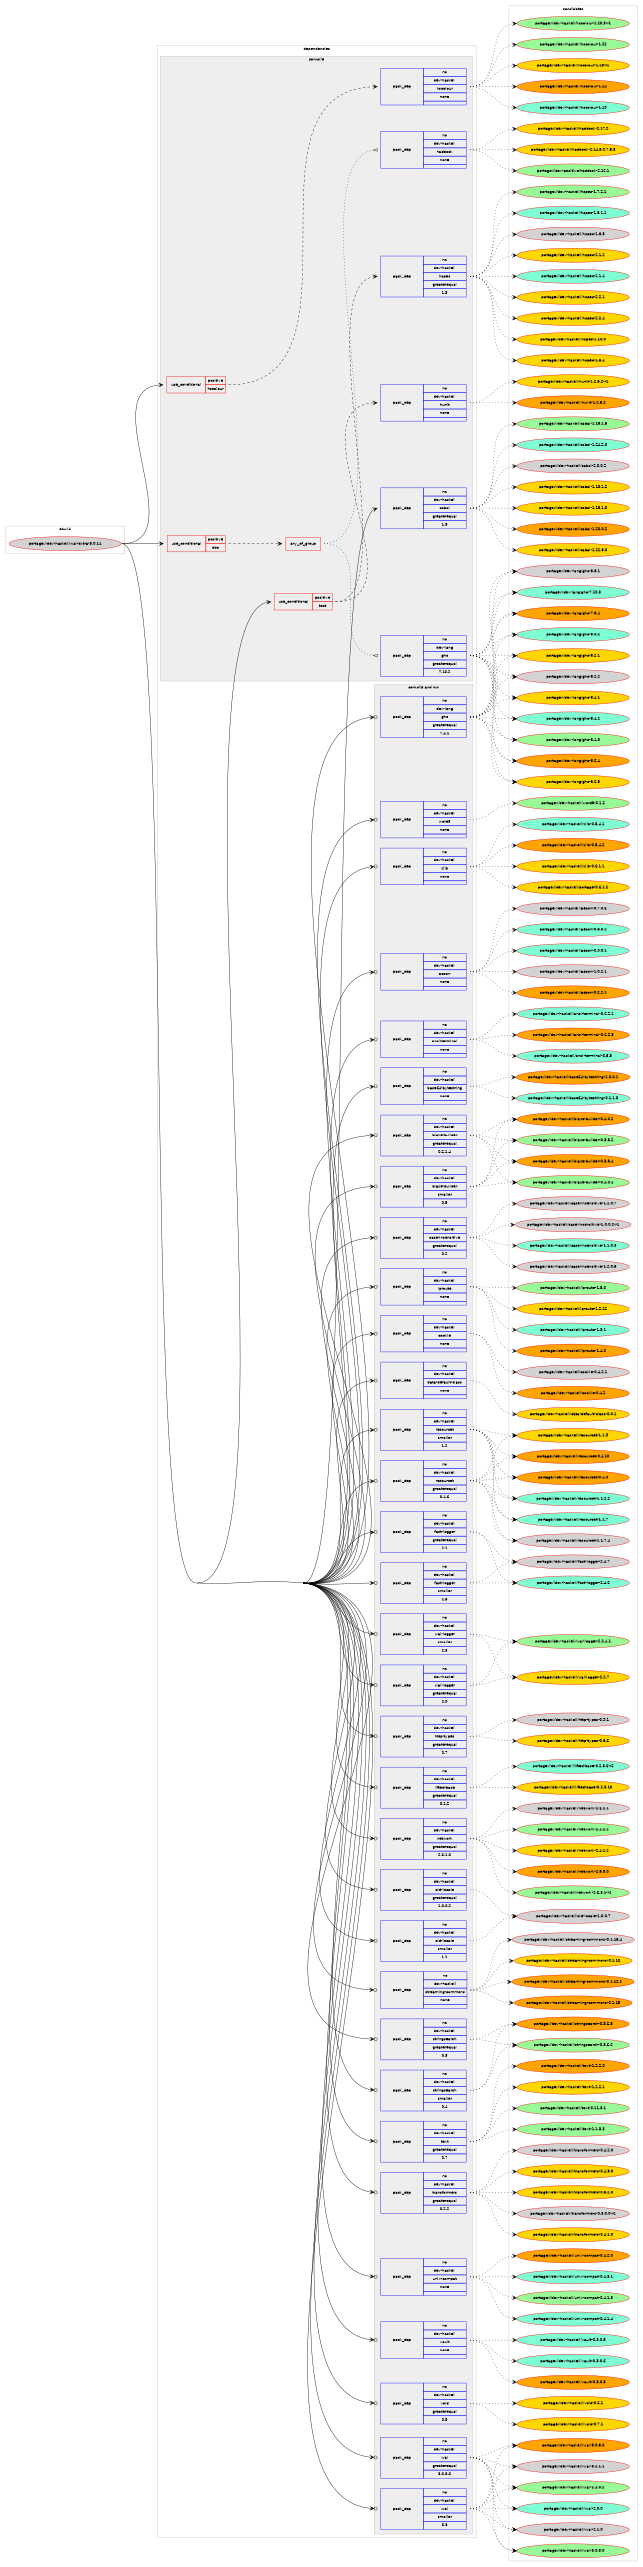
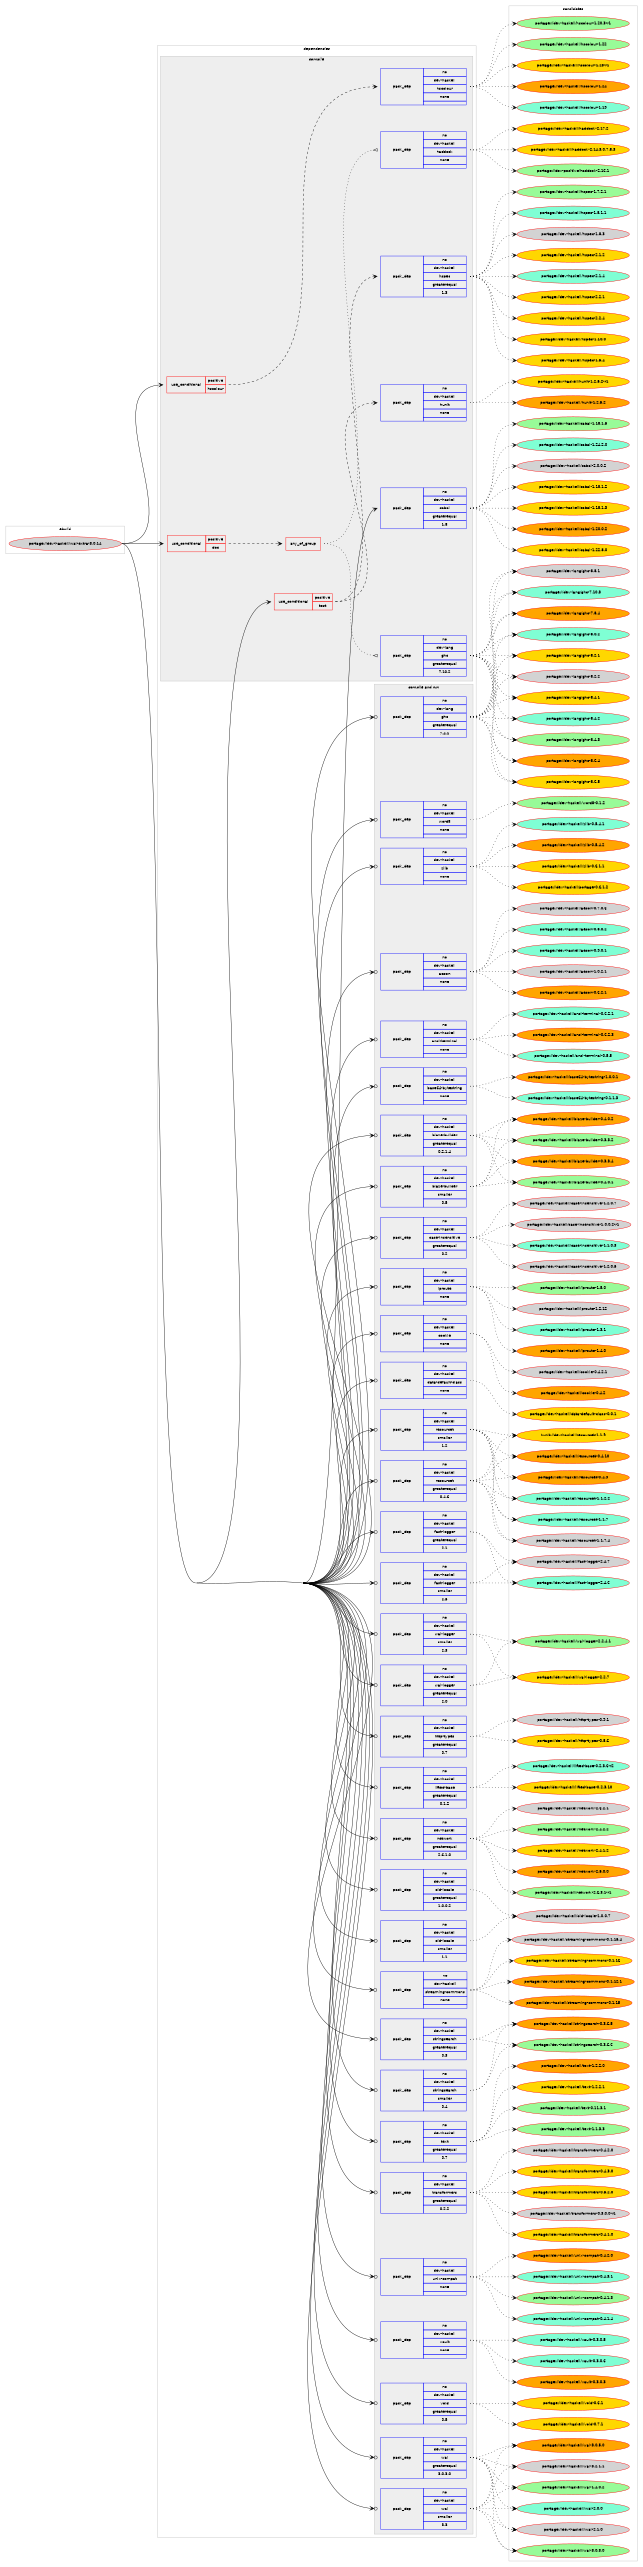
(573, 1309) -> (573, 1309)
(573, 1435) -> (573, 1435)
